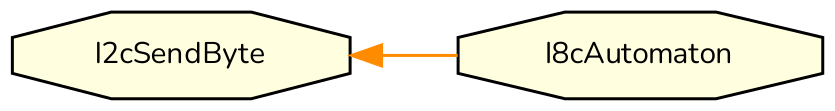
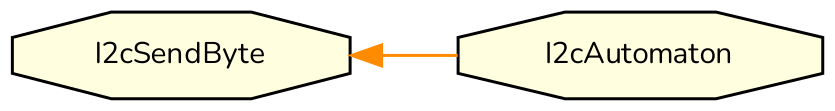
(640, 55) -> (640, 55)
